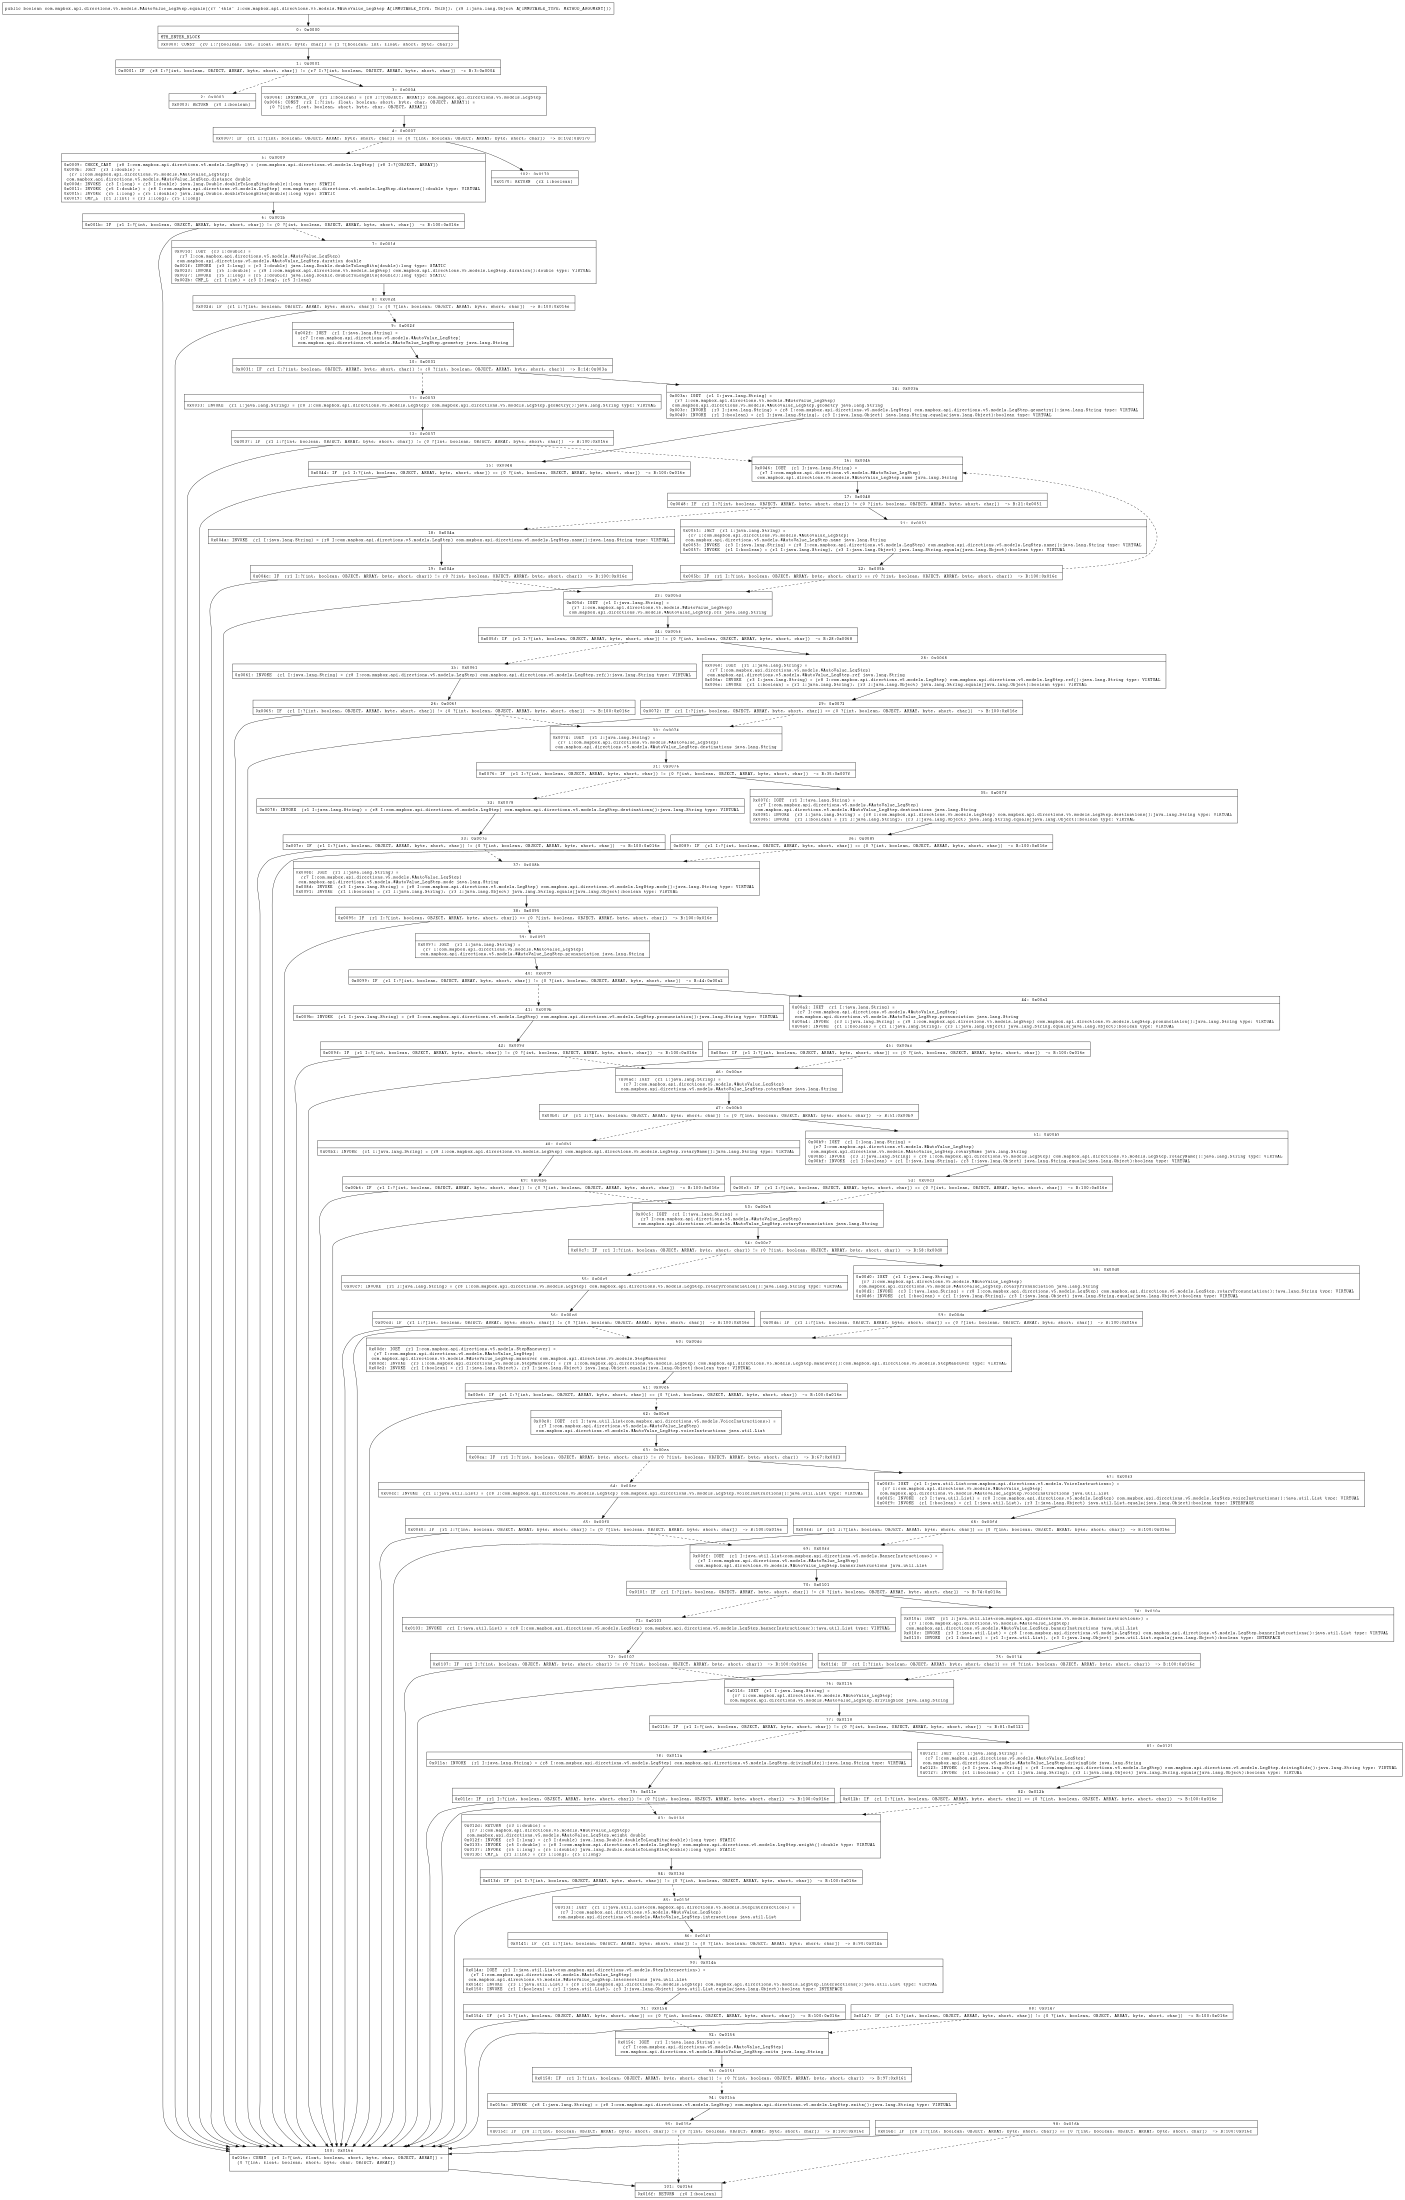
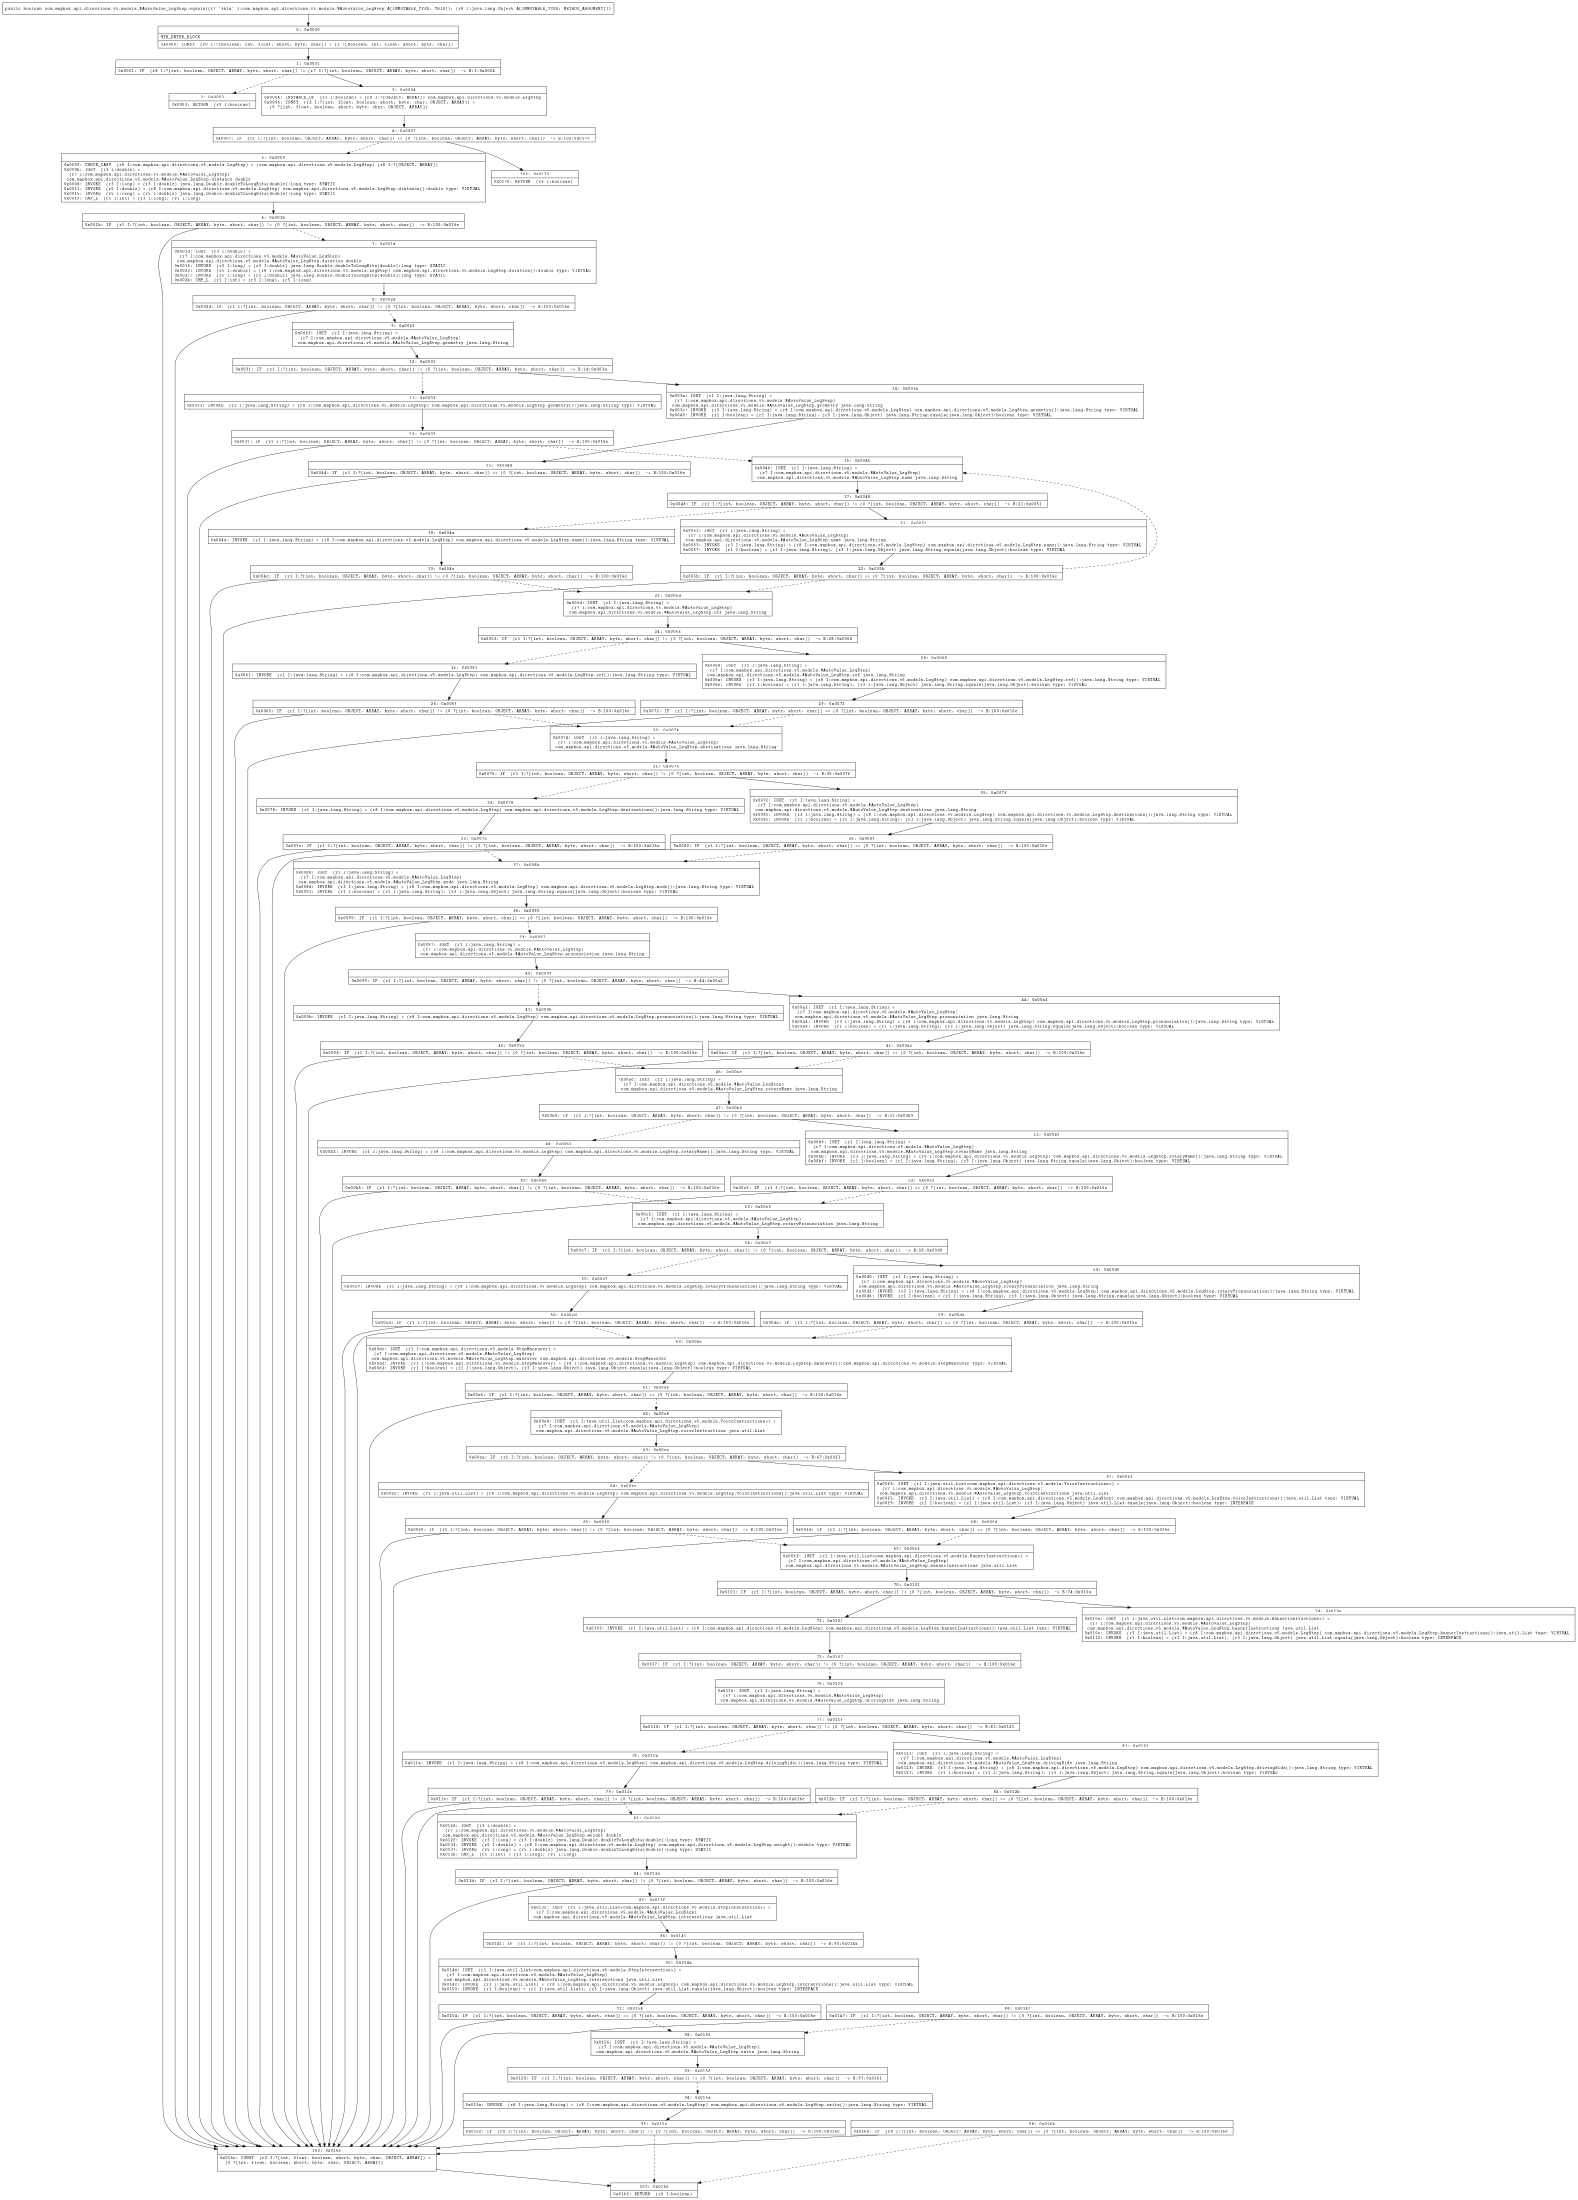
(734, 1606) -> (870, 1606)
(1009, 1661) -> none
(506, 1825) -> (479, 1825)
(406, 1884) -> none
